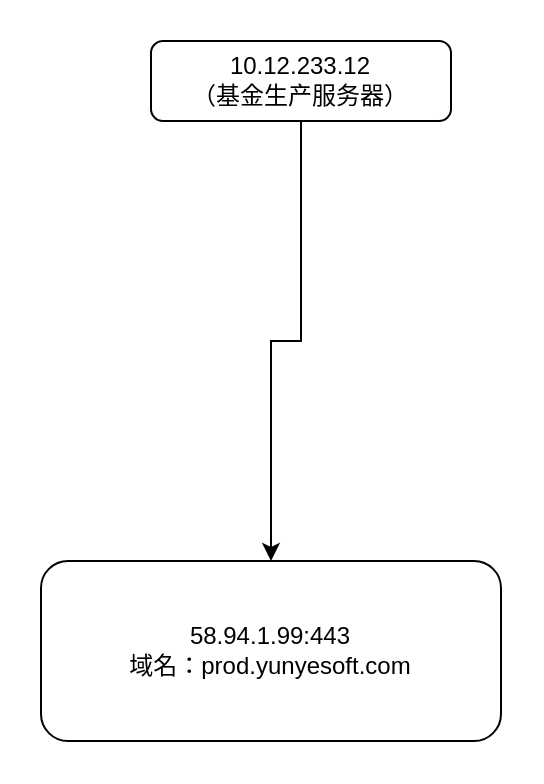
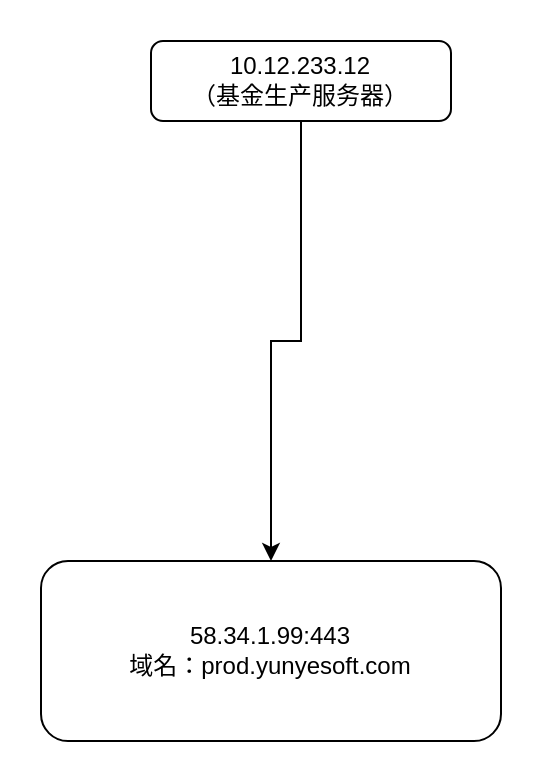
(271, 651) -> (271, 651)
